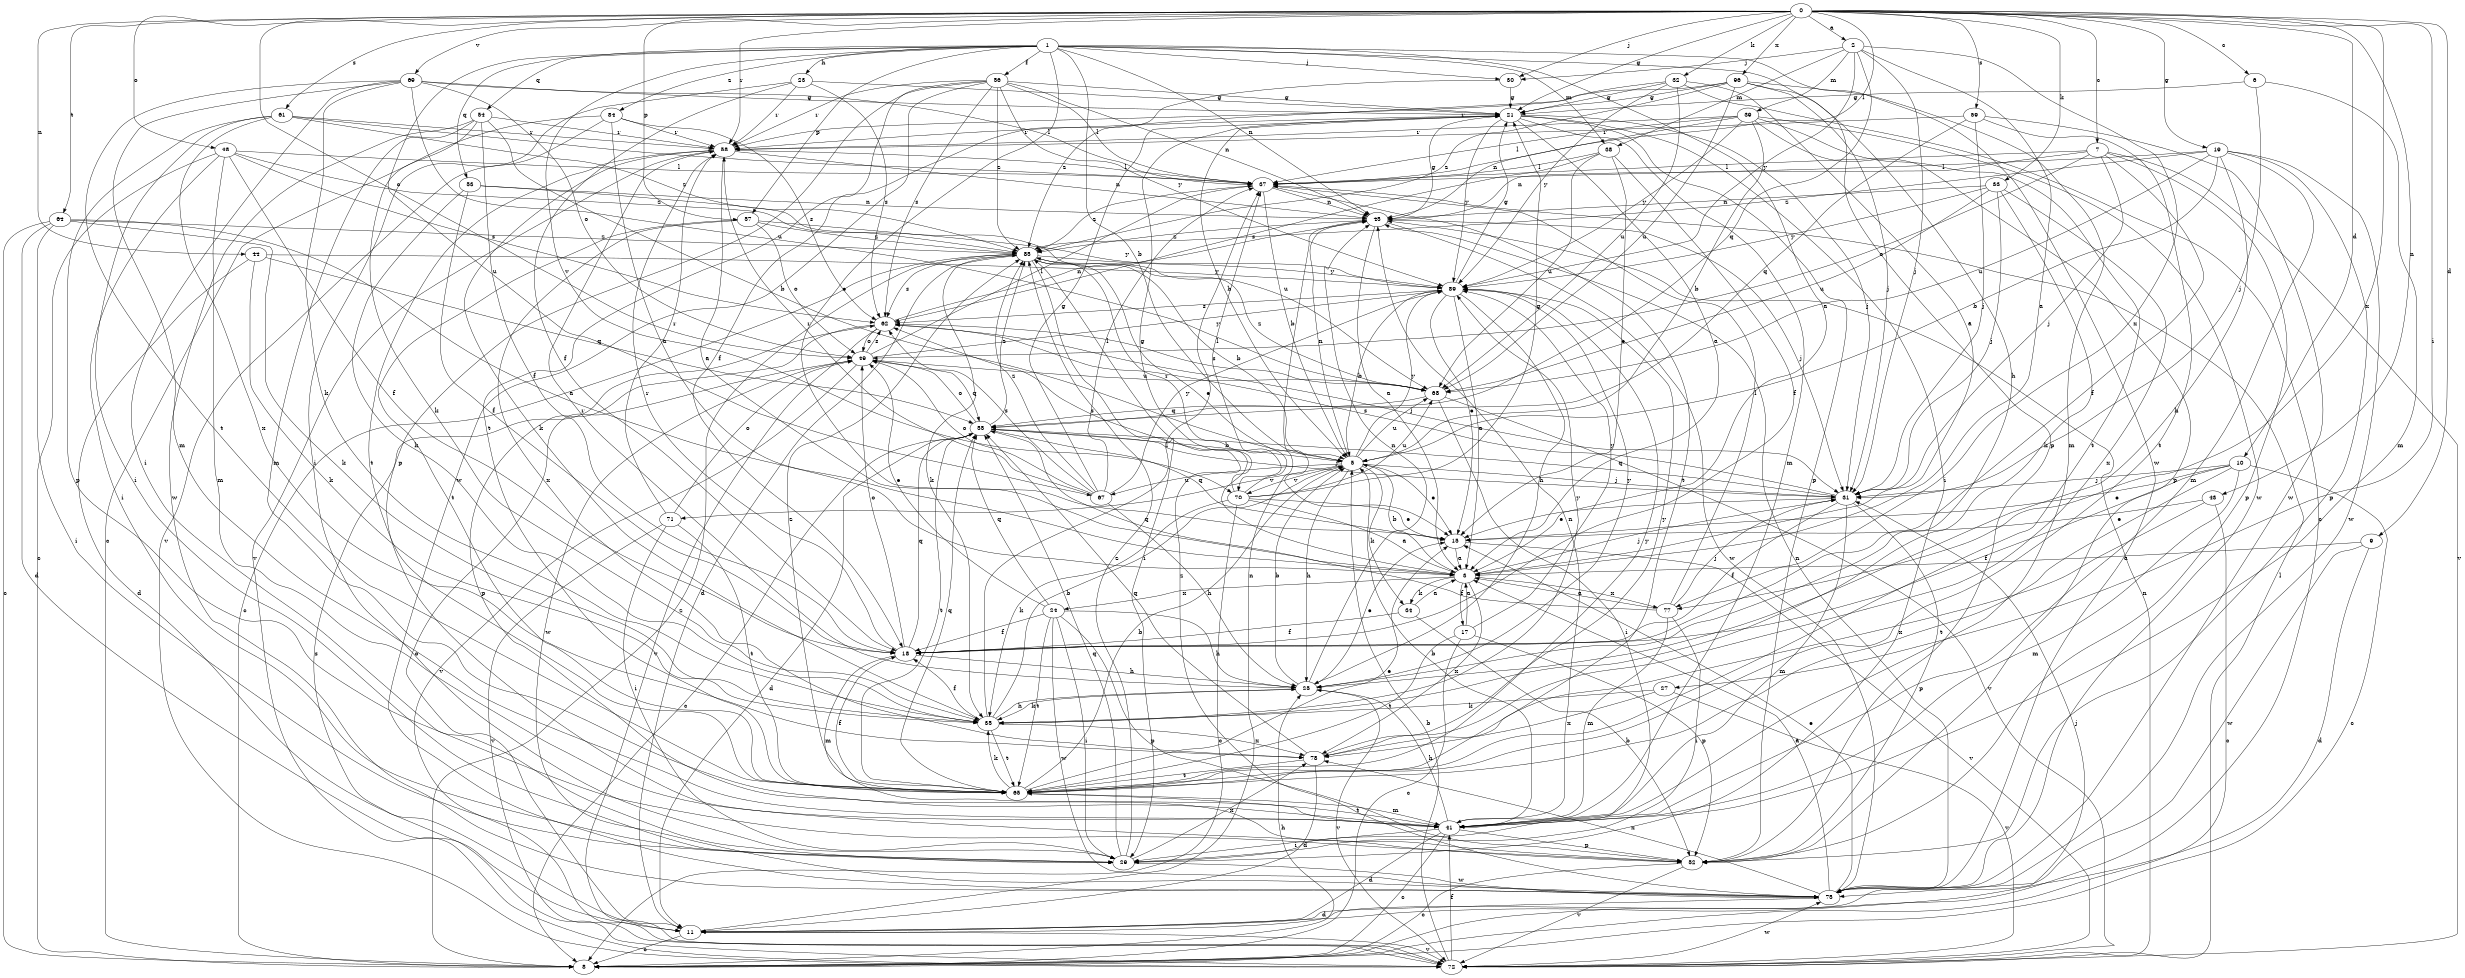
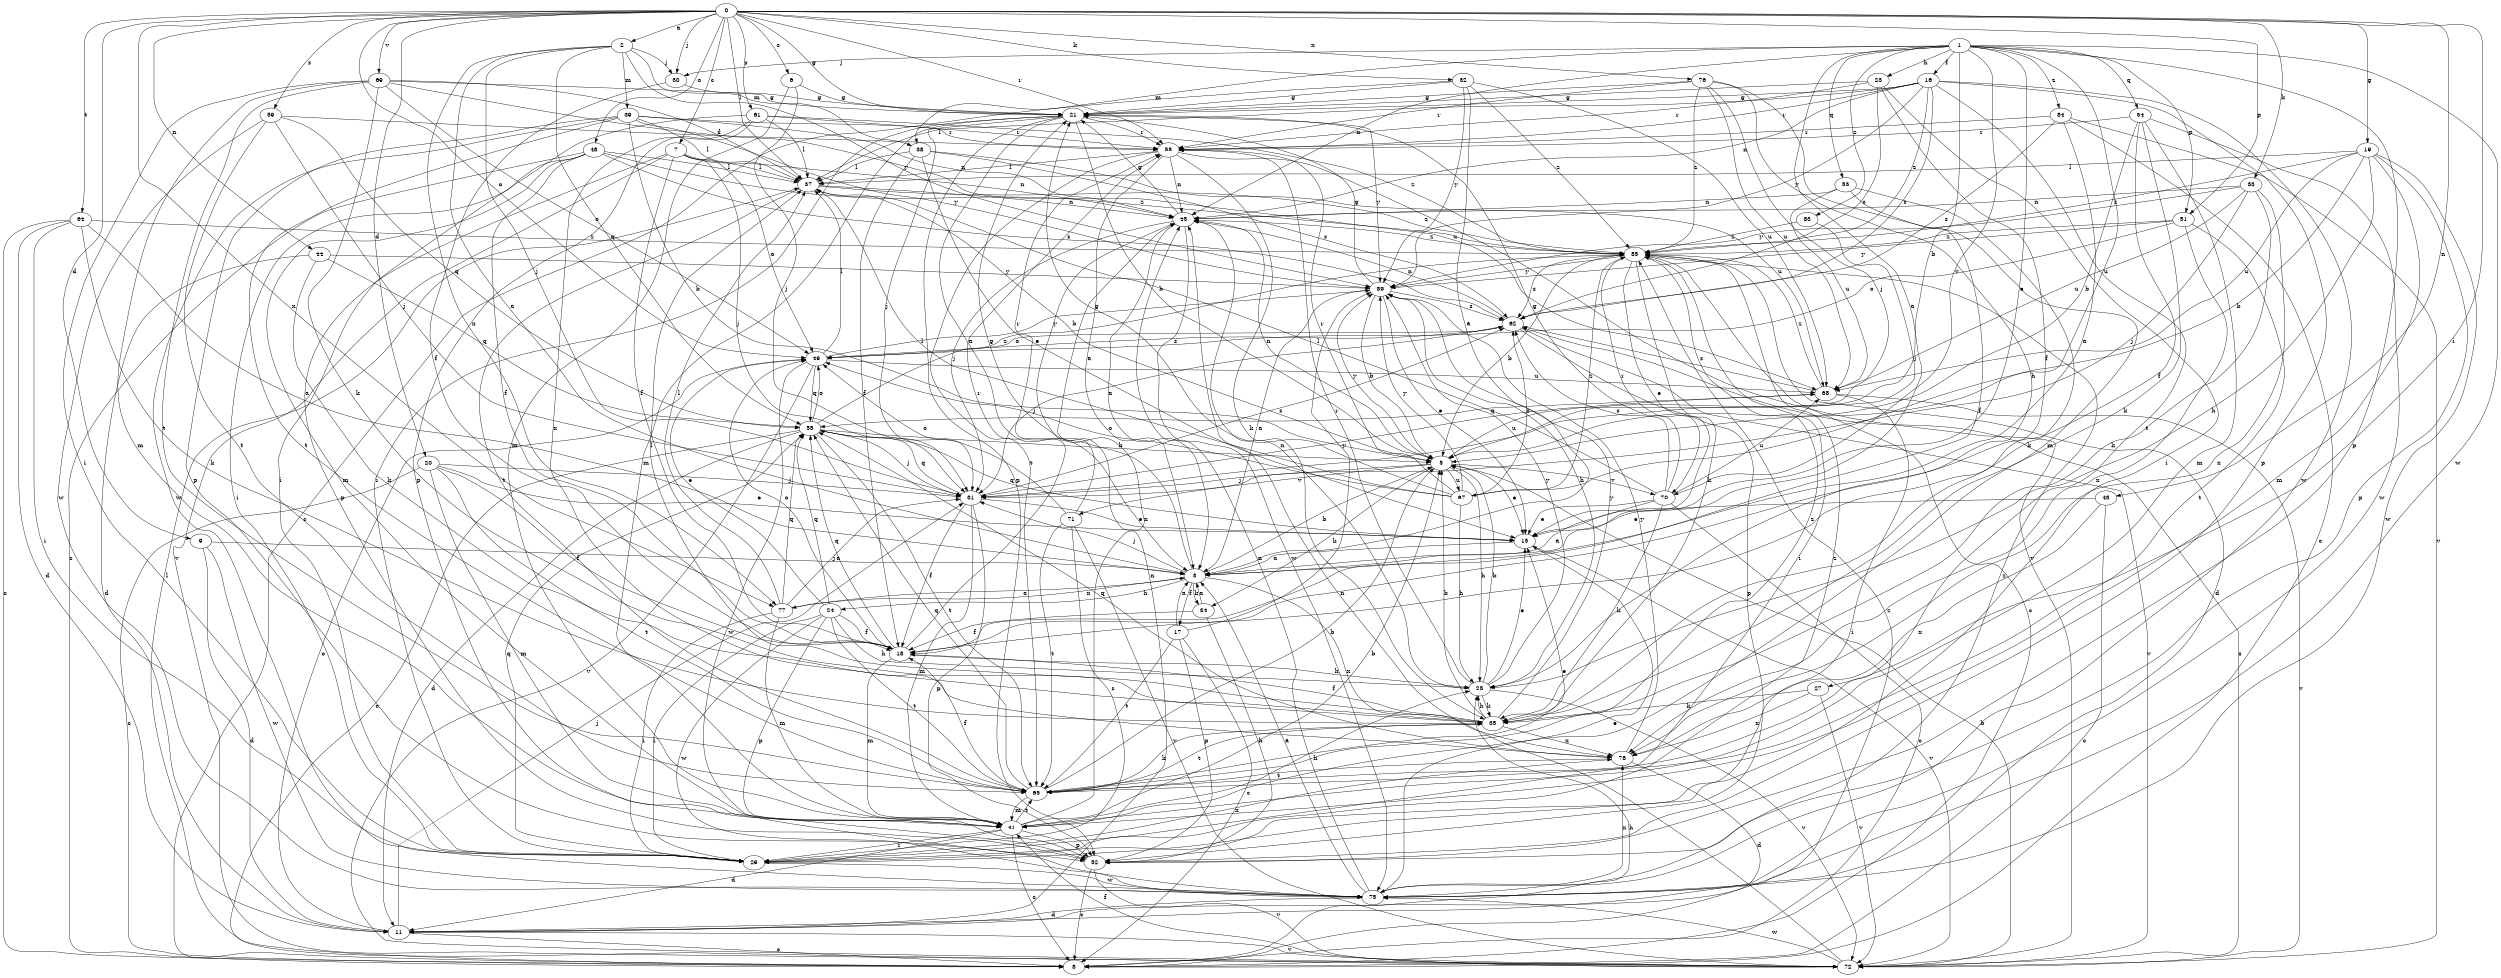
(997, 80) -> (1928, 80)
(1737, 80) -> (1702, 80)
(748, 220) -> (2184, 220)
none -> (1807, 220)
(2240, 463) -> (428, 463)
(1185, 593) -> (1146, 593)
(1547, 648) -> none
(636, 689) -> (1113, 689)
